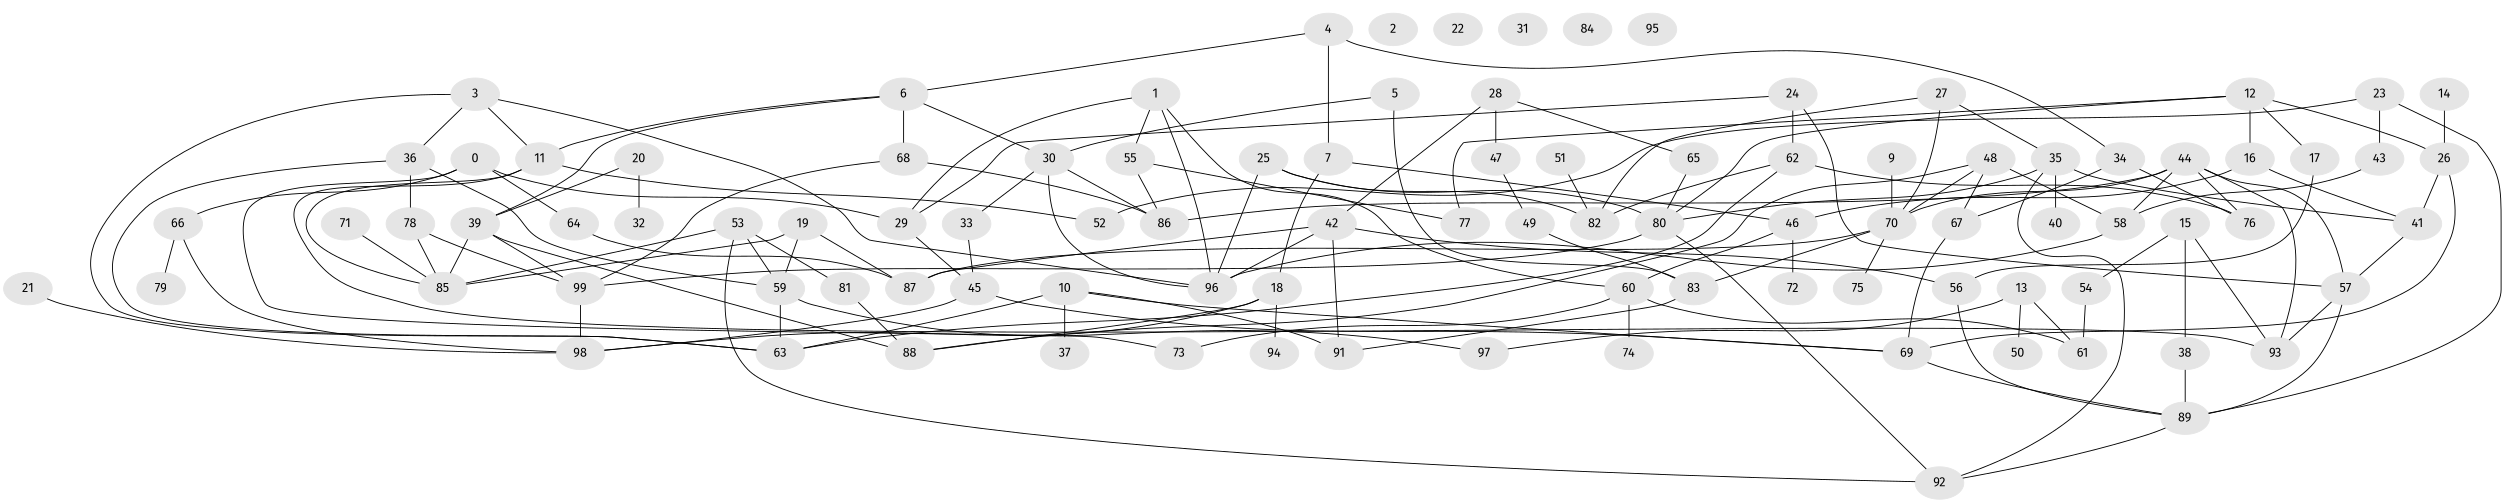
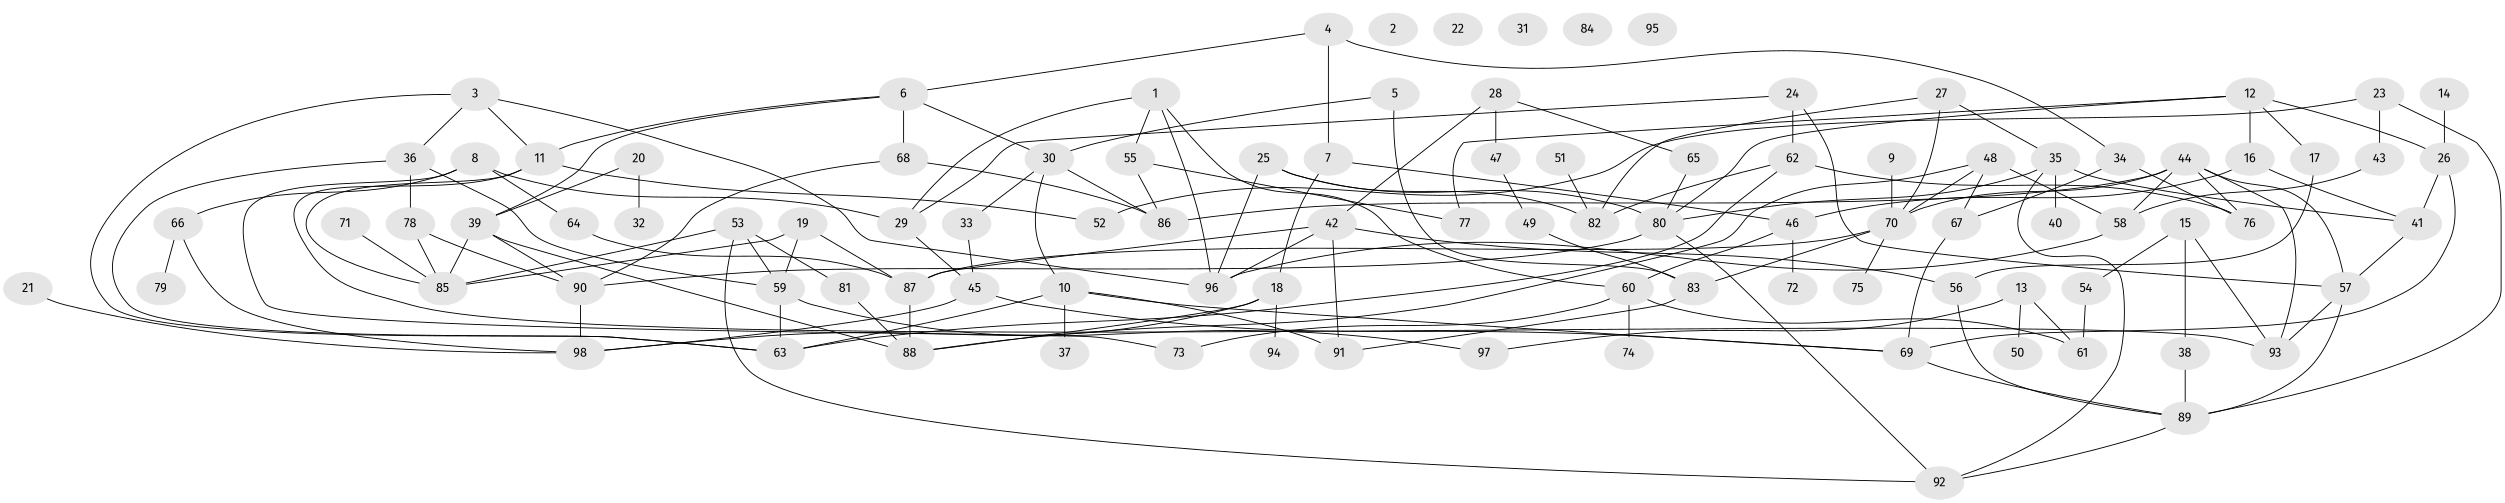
(475, 159) -> (475, 159)
(1092, 260) -> (1036, 226)
(580, 289) -> (580, 289)
none -> (910, 319)
